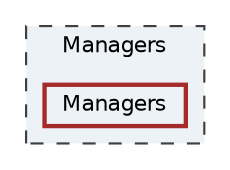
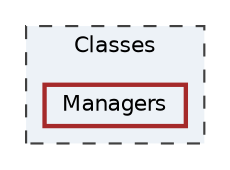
(115, 47) -> (115, 47)
